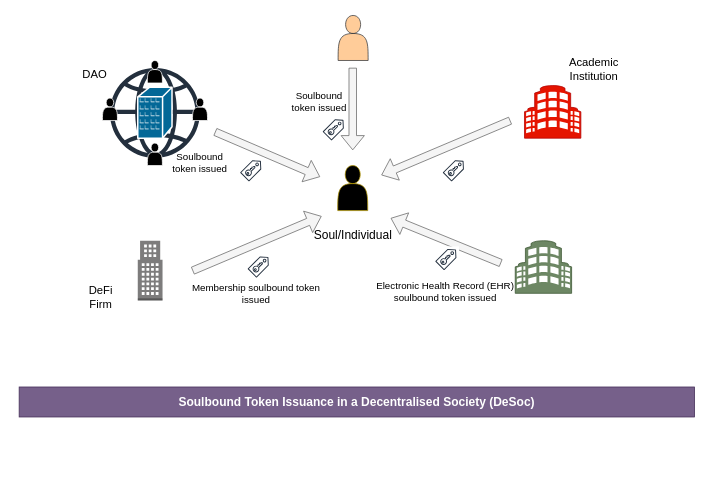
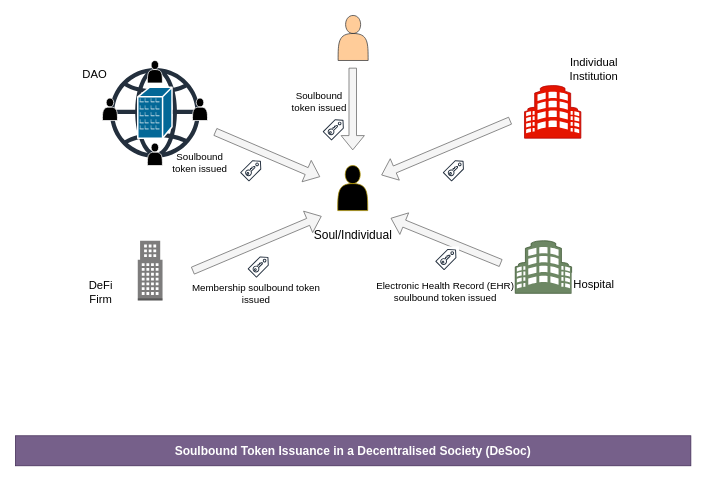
(594, 69) -> (594, 69)
none -> (594, 284)
(101, 297) -> (101, 291)
(357, 402) -> (353, 450)
